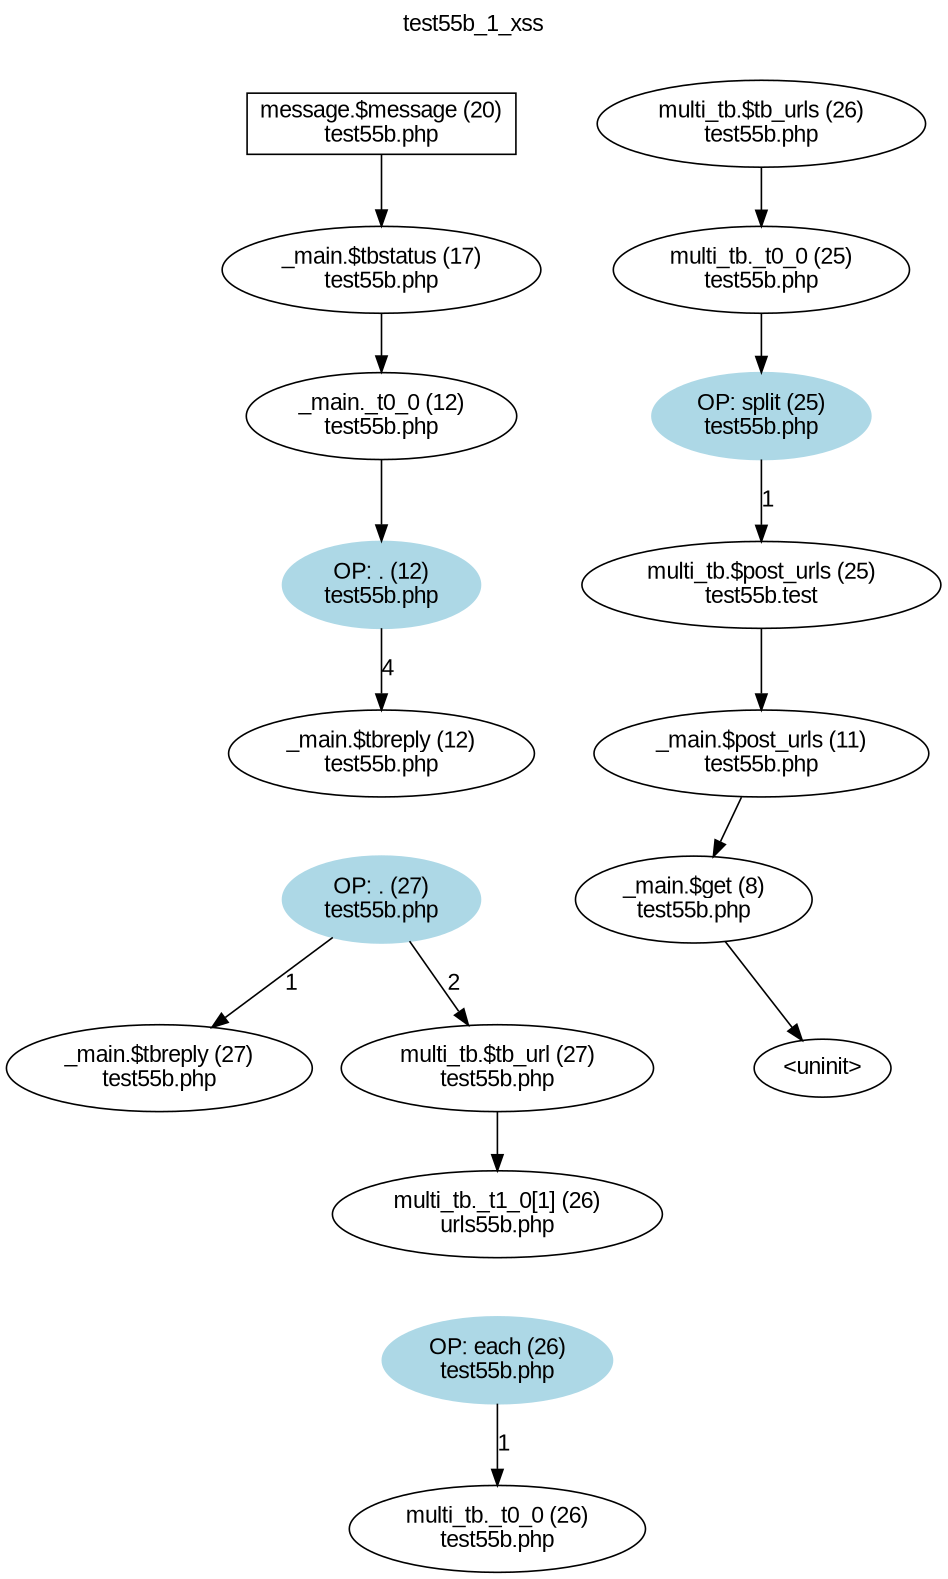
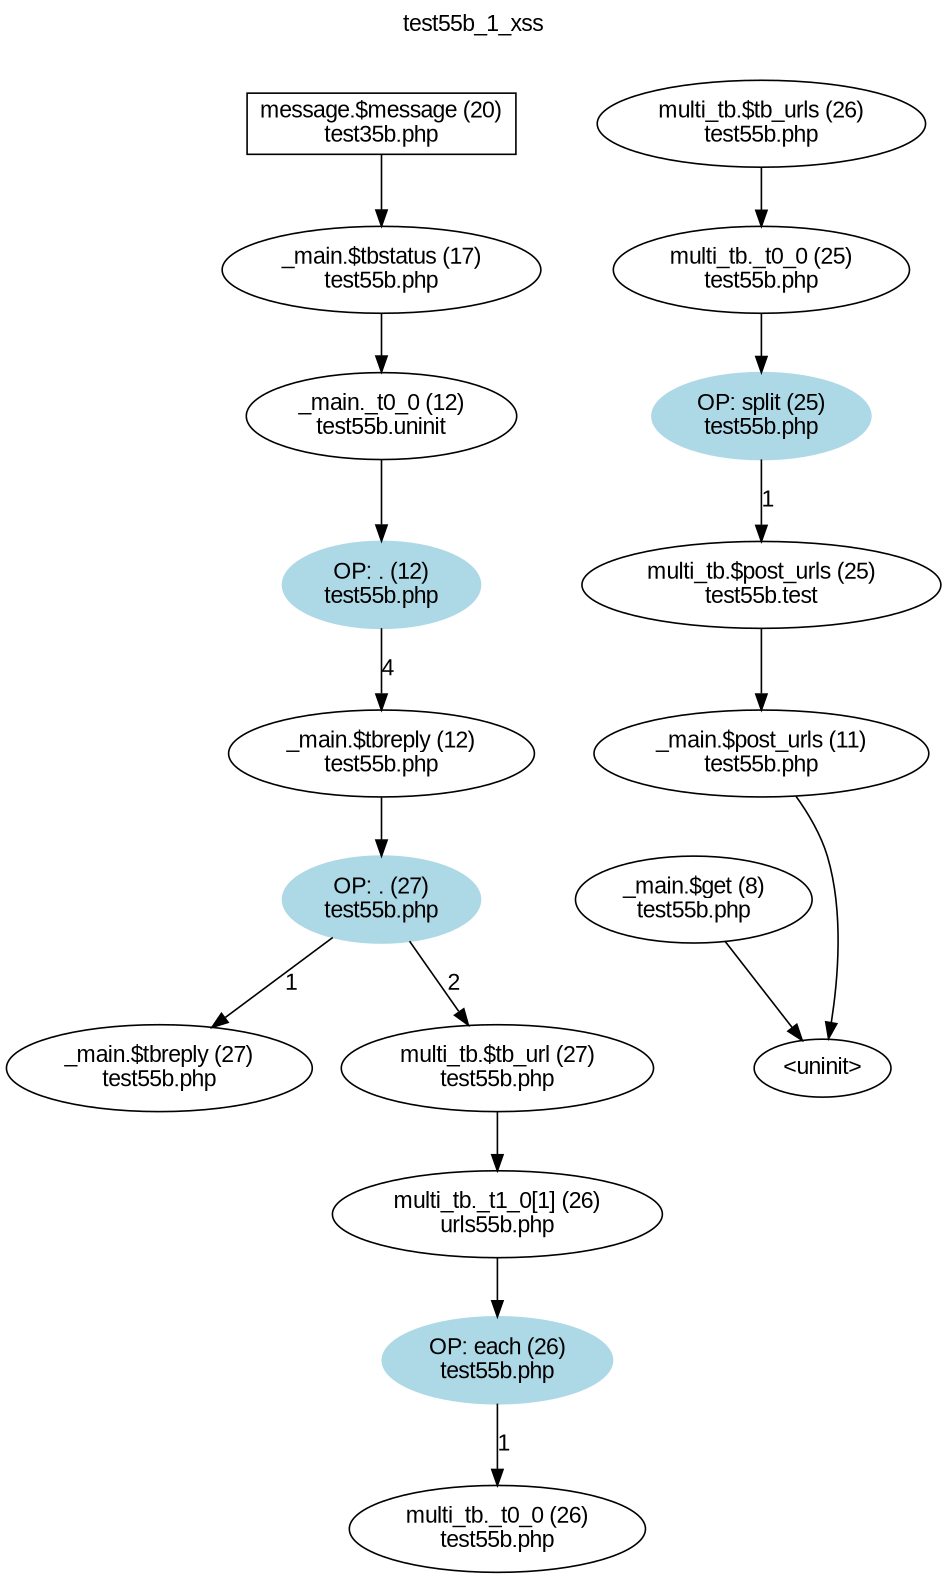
(382, 124) -> (382, 124)
(382, 416) -> (382, 416)
none -> (382, 819)
(731, 819) -> (836, 905)
none -> (497, 1279)
